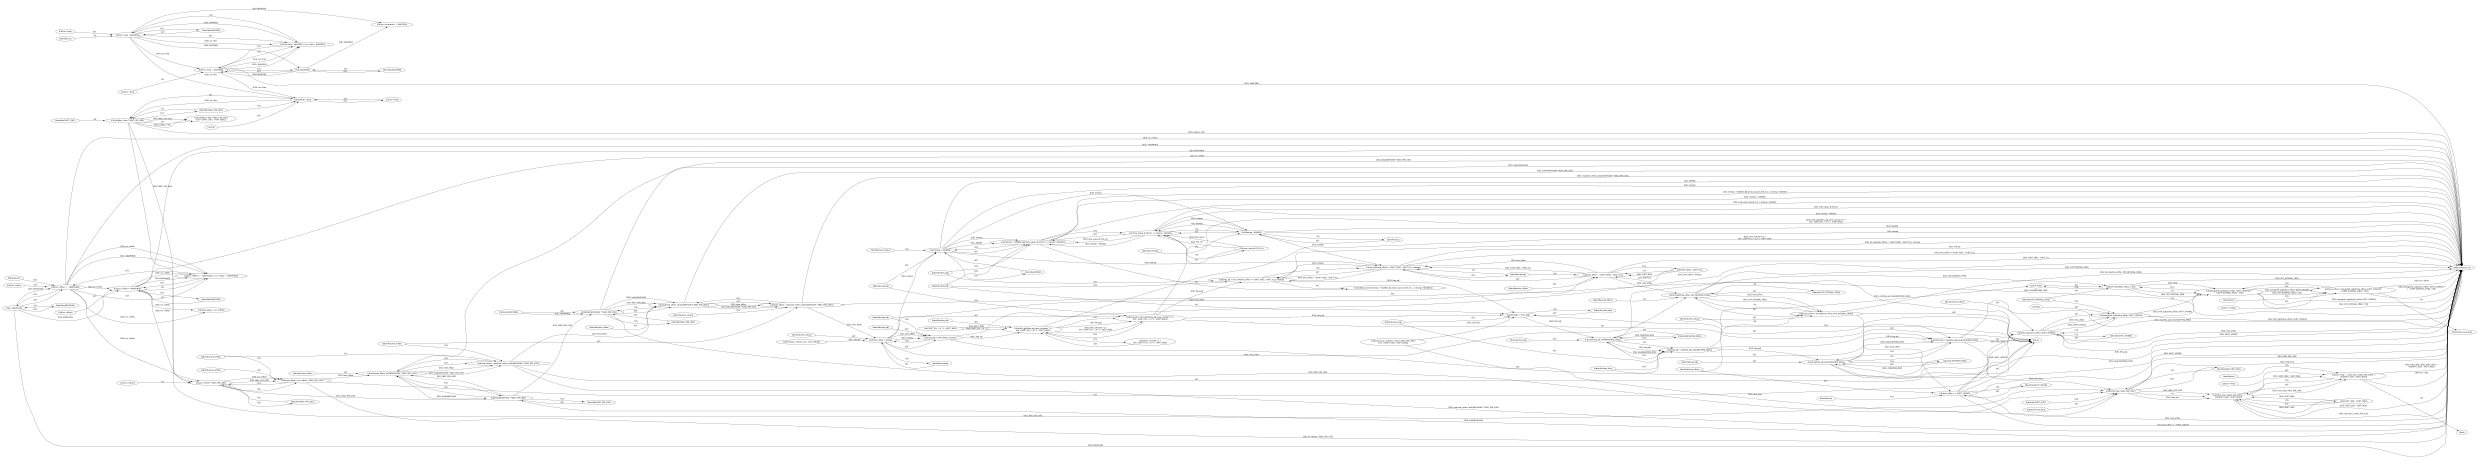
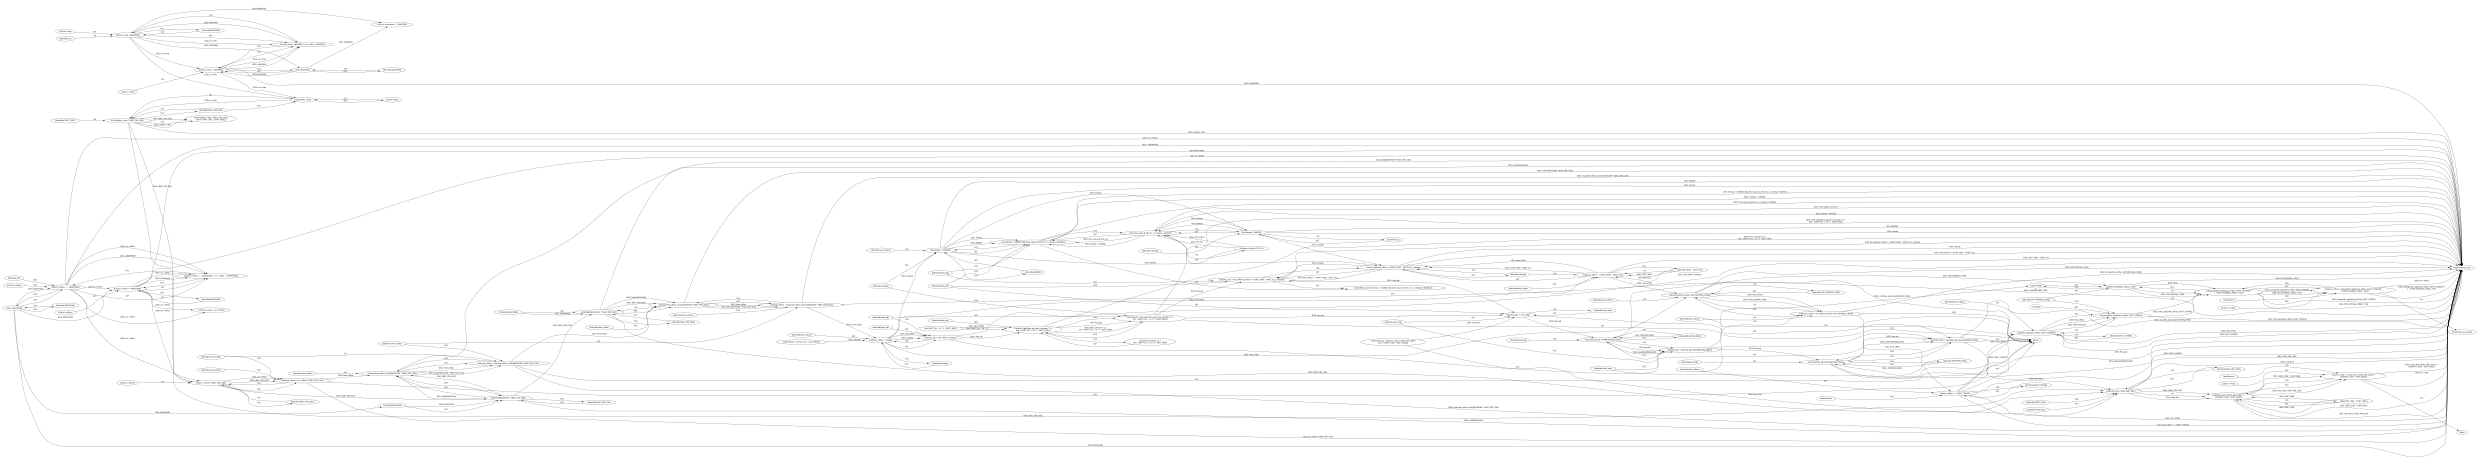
(211, 127) -> none
none -> (392, 406)
